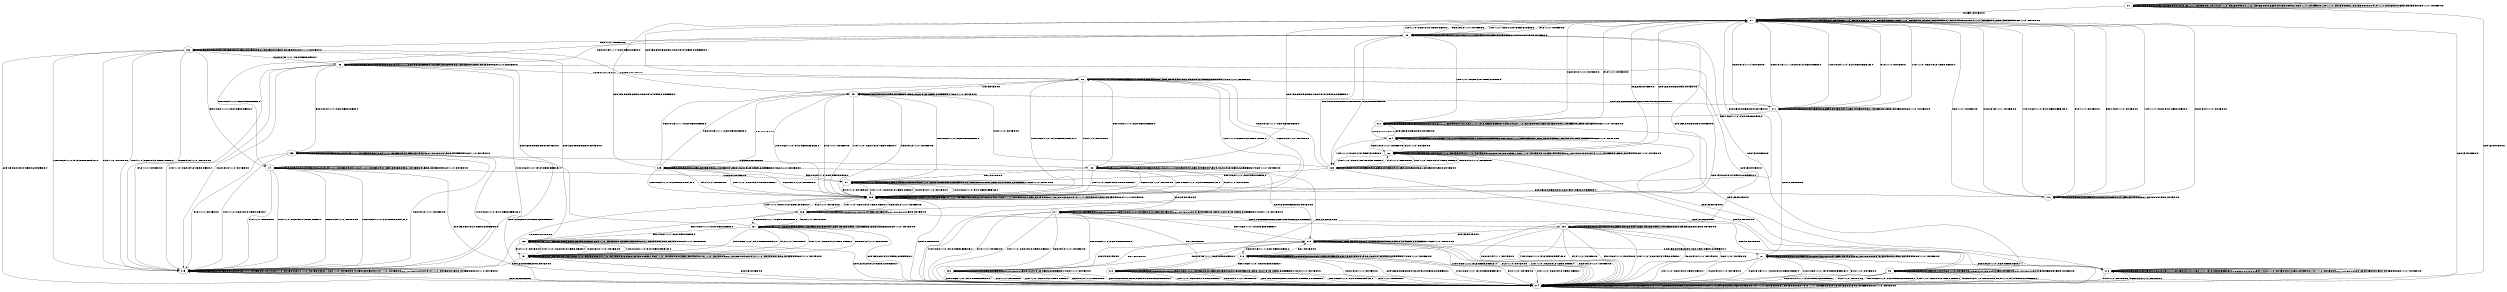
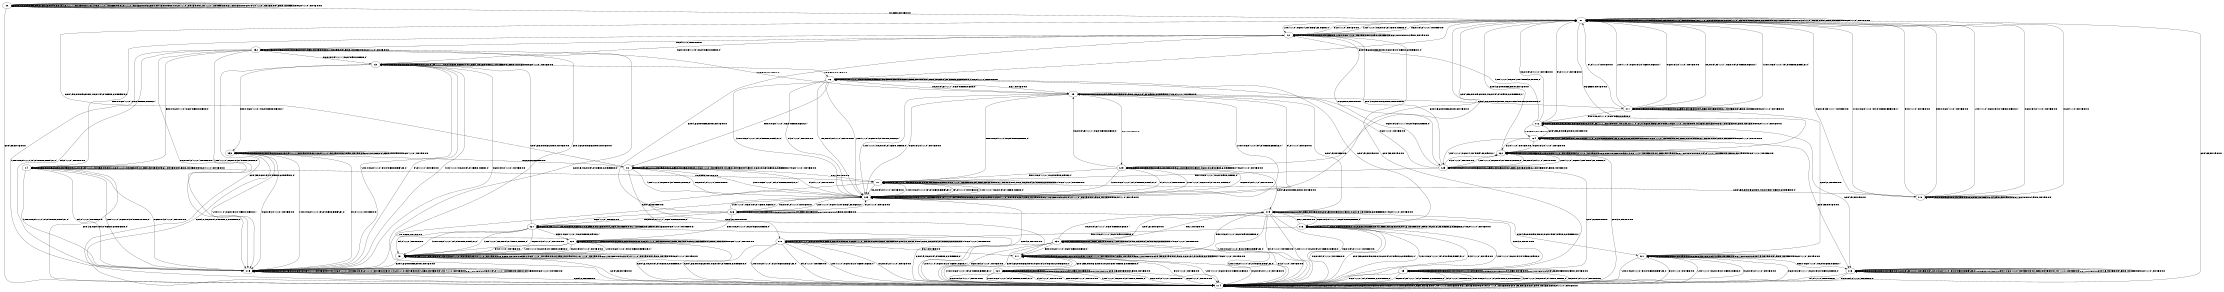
(619, 50) -> (699, 50)
(991, 87) -> (1018, 87)
(844, 89) -> (952, 89)
(1437, 234) -> (1285, 102)
